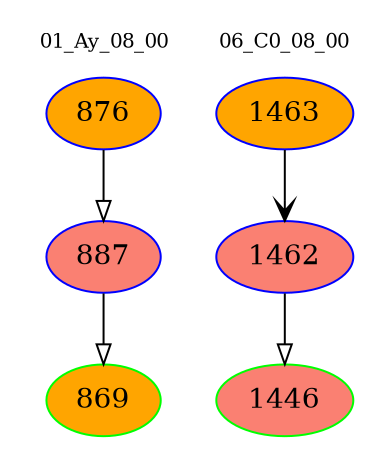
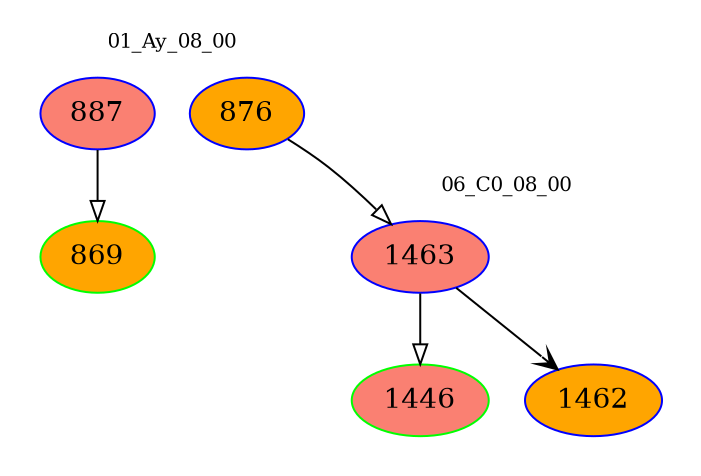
(285, 114) -> (420, 257)
(104, 175) -> (349, 184)
(285, 257) -> (594, 400)
(285, 319) -> (420, 319)
